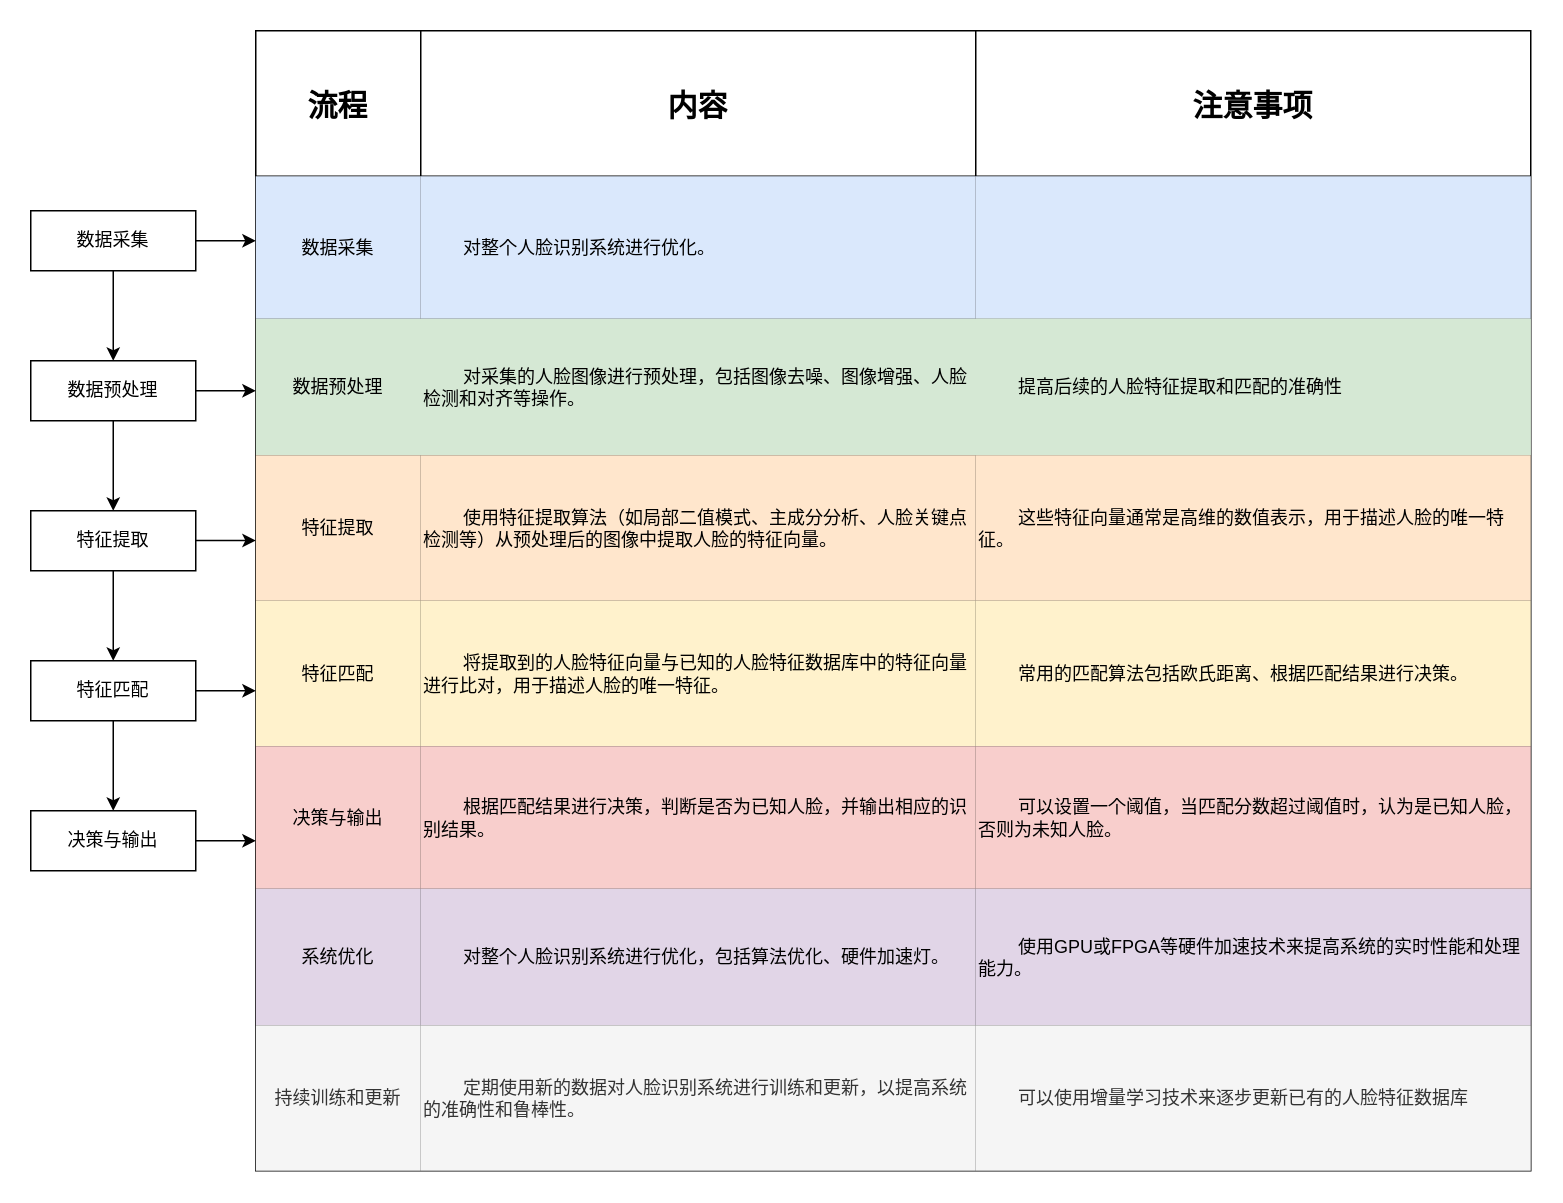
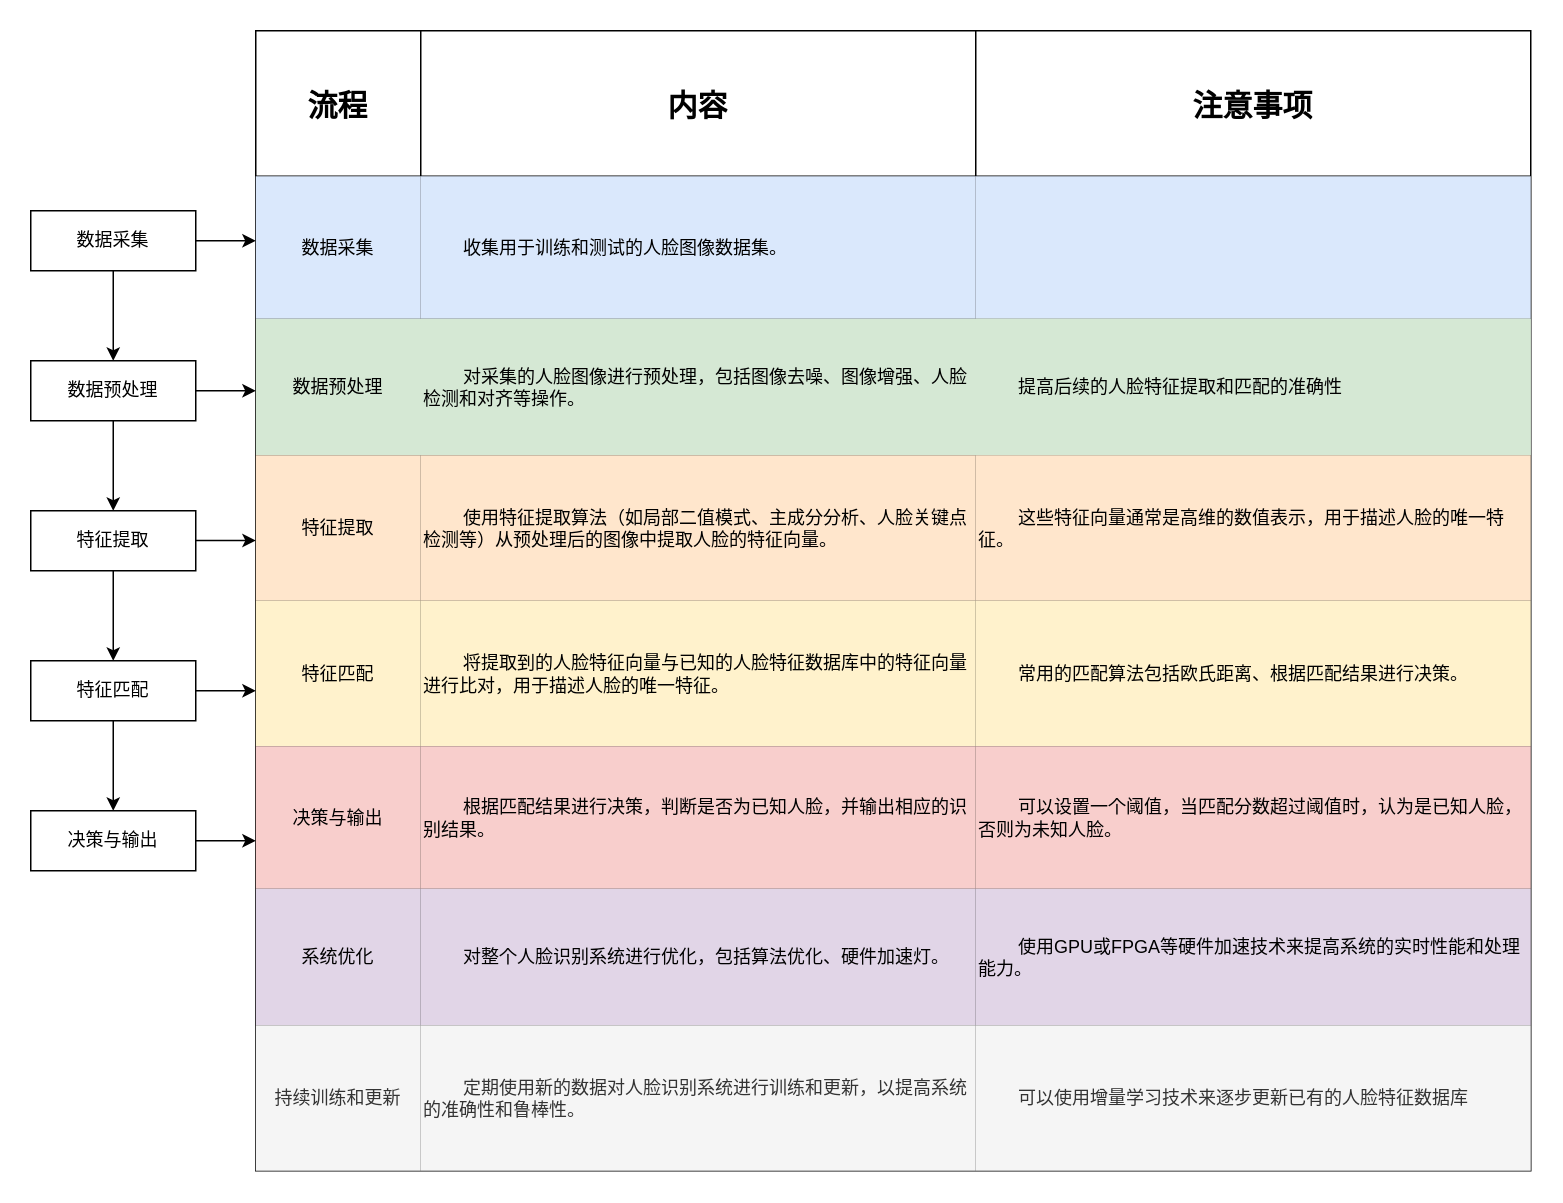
(550, 248) -> (586, 248)
